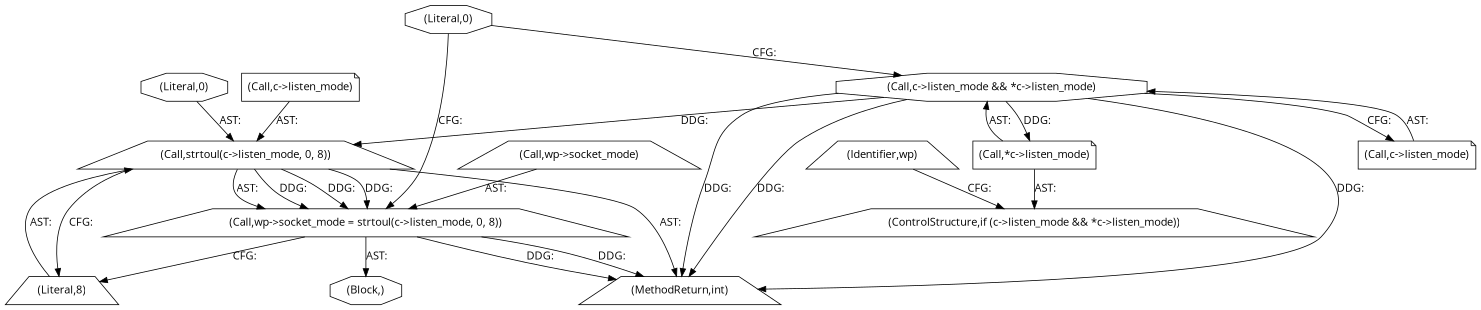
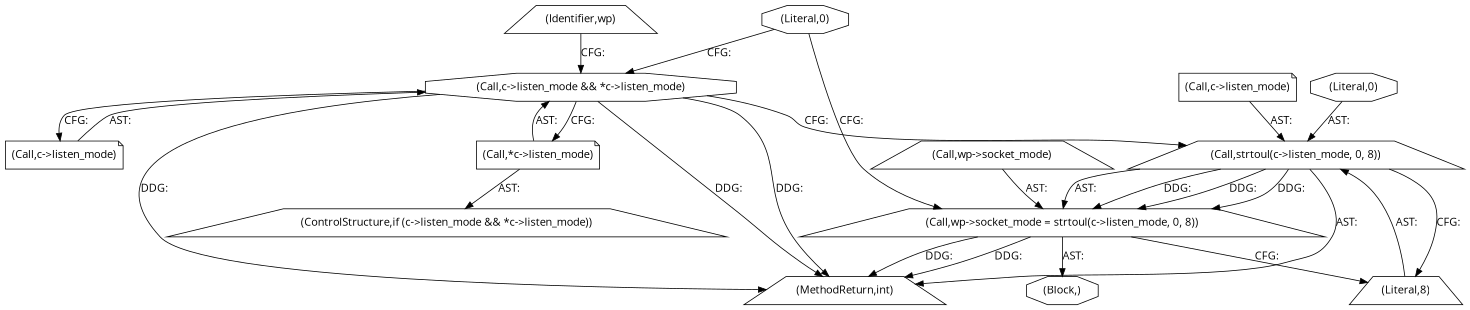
(696, 121) -> (818, 121)
(1039, 121) -> (584, 121)
(955, 187) -> (581, 49)
